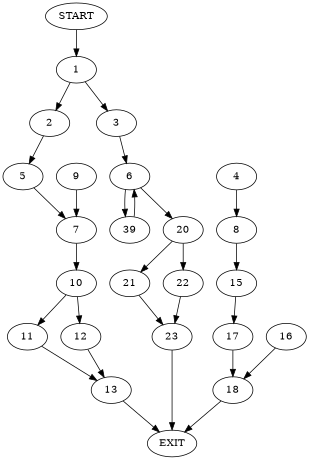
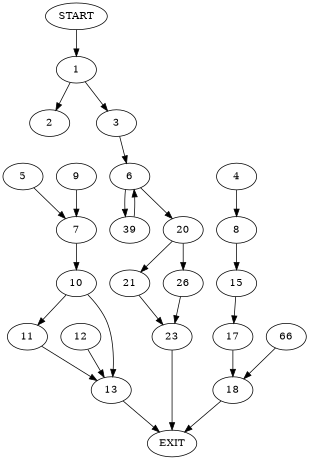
(38, 146) -> none
(183, 283) -> (183, 283)
(78, 306) -> (109, 329)
(286, 337) -> (286, 337)
